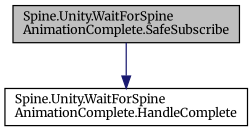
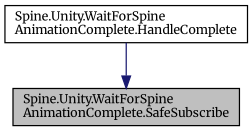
(126, 59) -> (126, 59)
